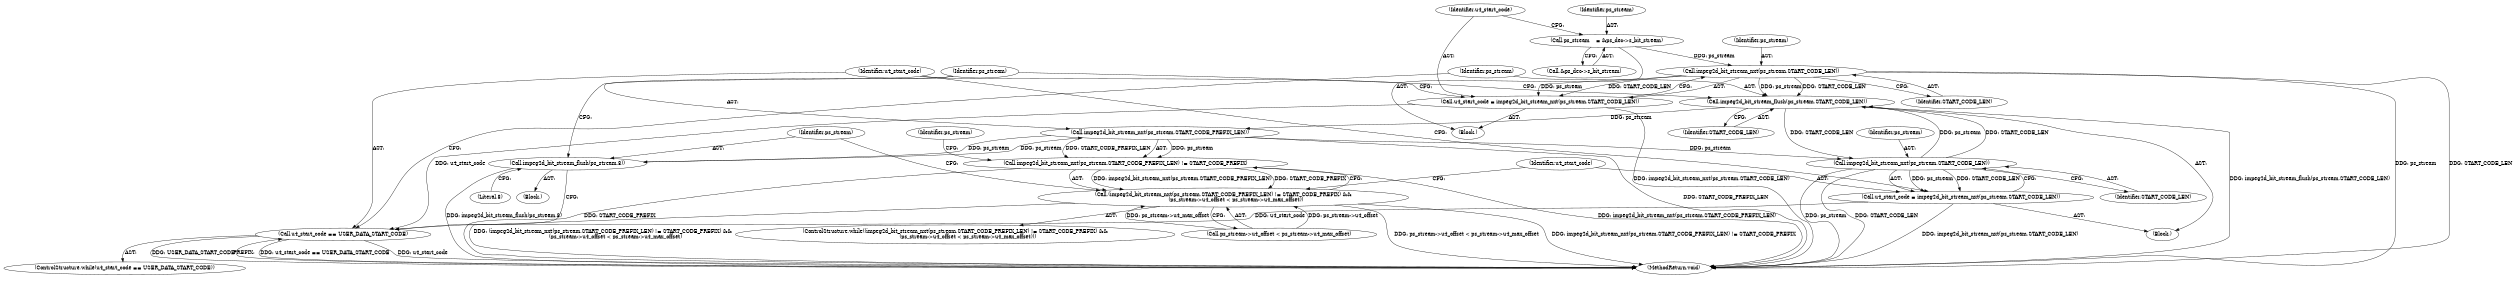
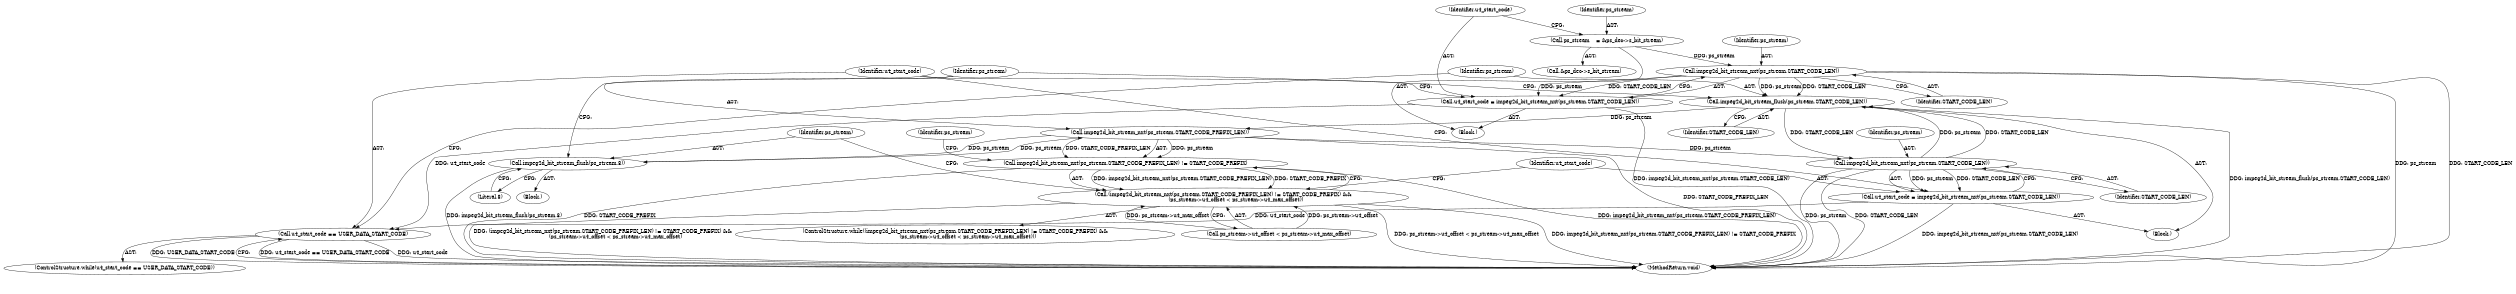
(1592, 56) -> (1592, 56)
(1599, 59) -> none
(503, 224) -> (521, 178)
(245, 253) -> (245, 253)
